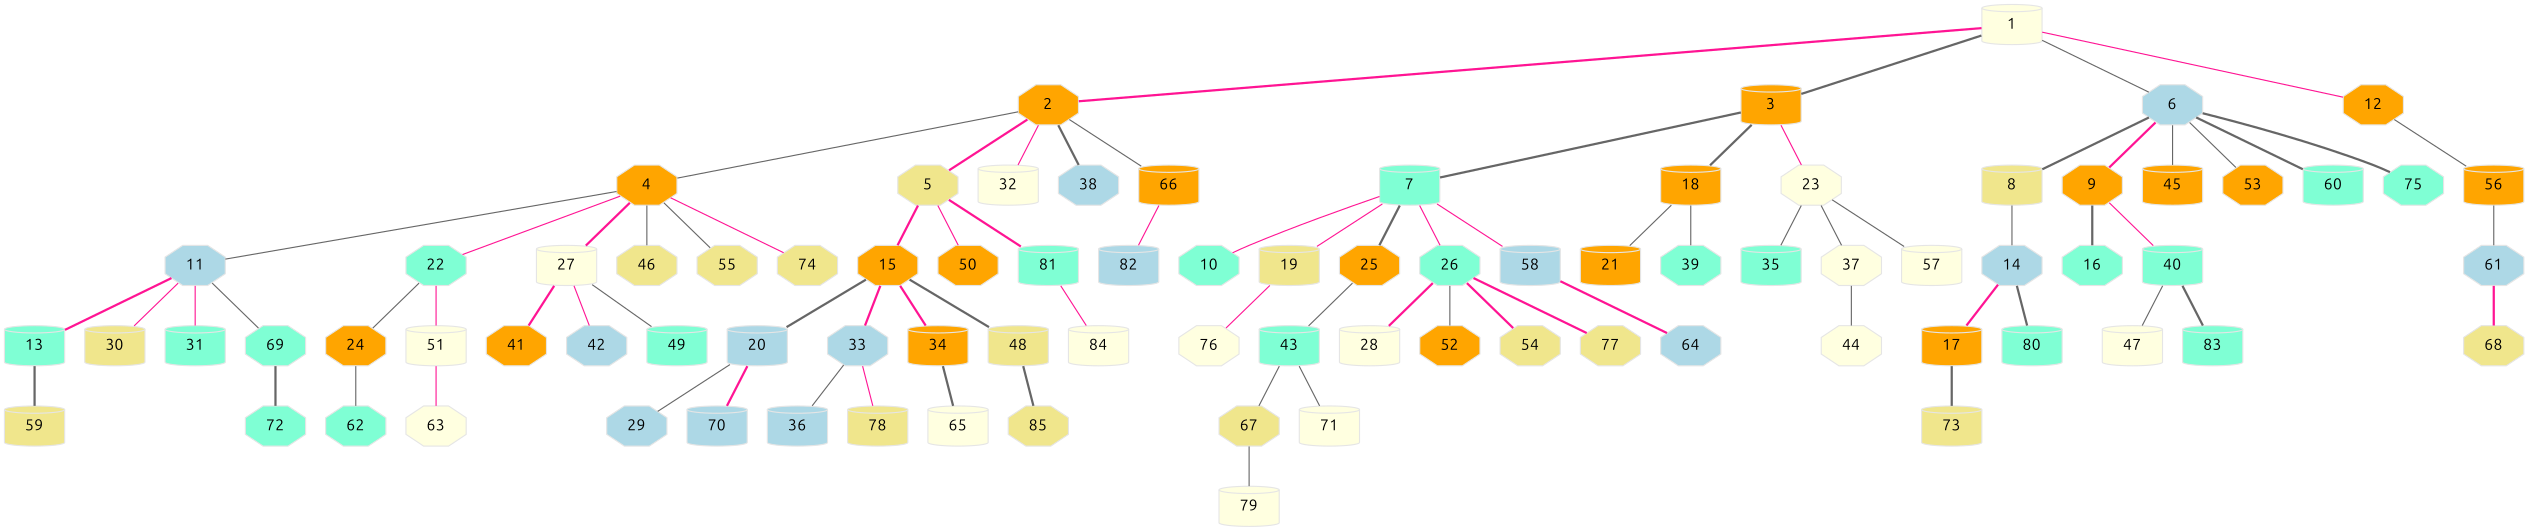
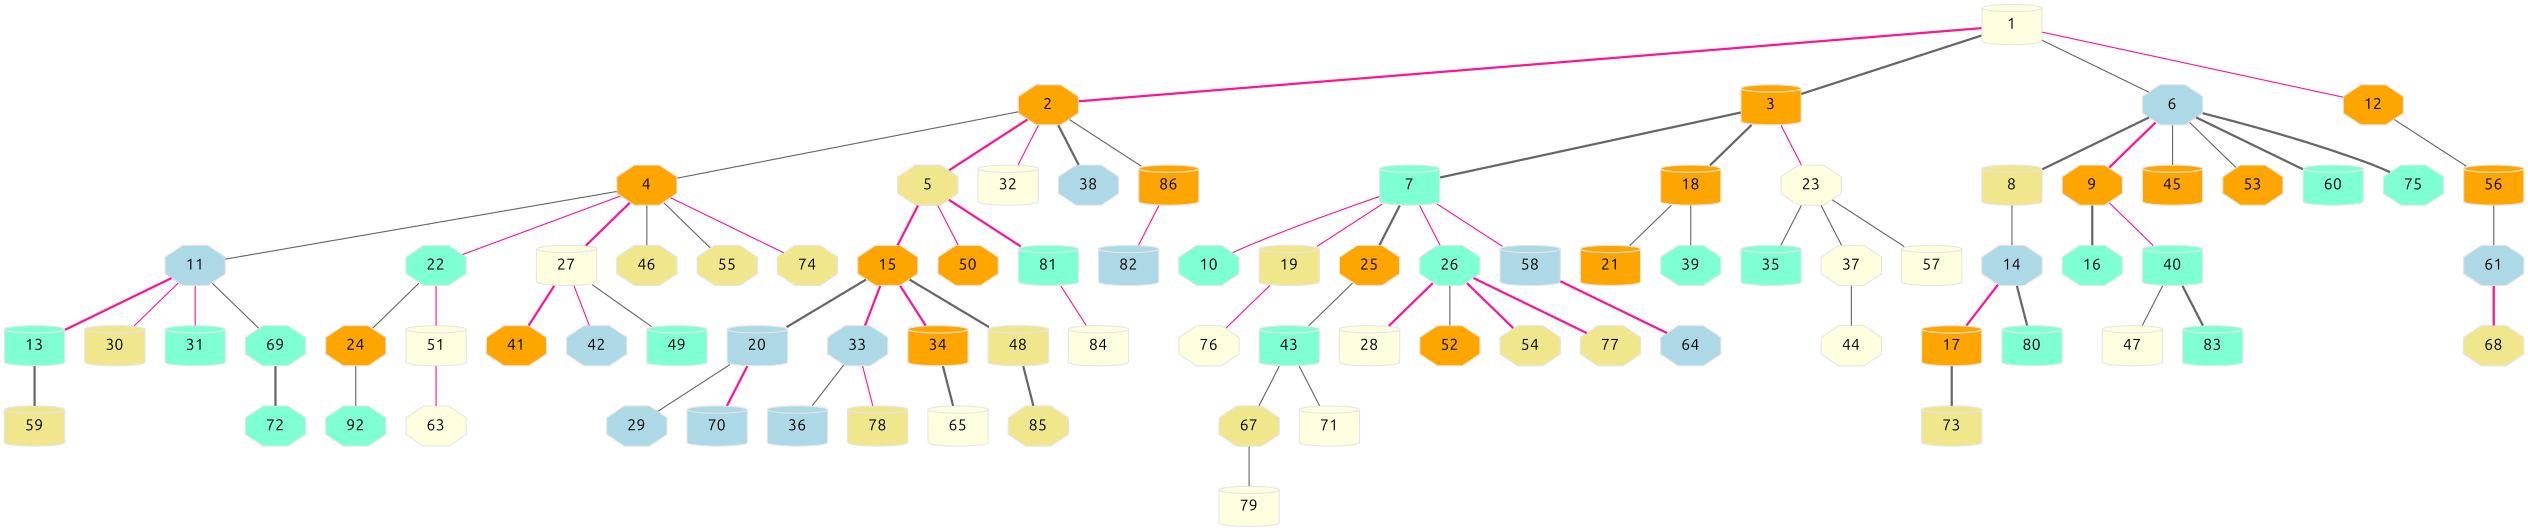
(1169, 185) -> (1169, 185)
(356, 426) -> (356, 426)
